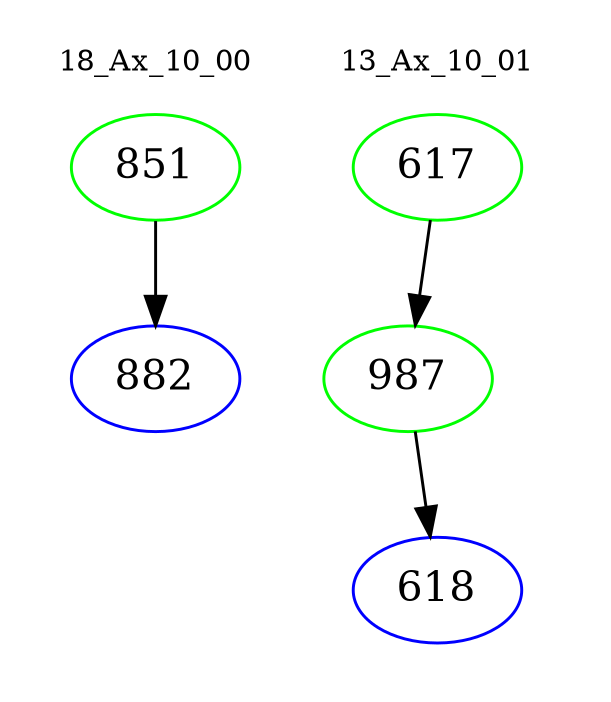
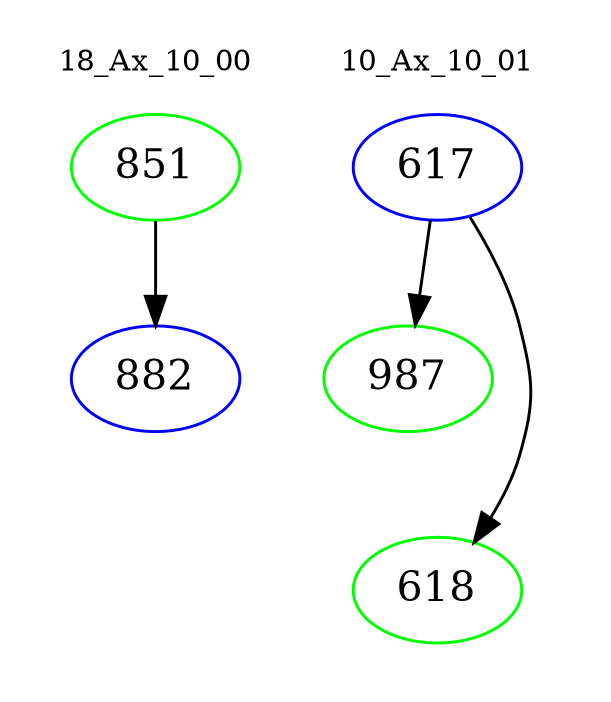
(437, 63) -> (437, 63)
(437, 167) -> (437, 167)
(421, 469) -> (528, 365)
(437, 590) -> (437, 590)
